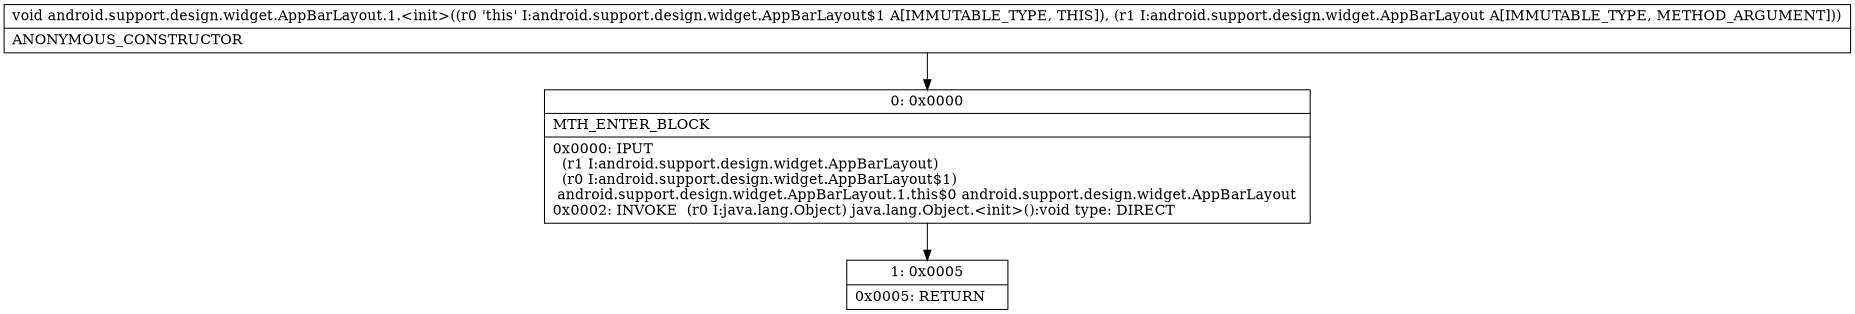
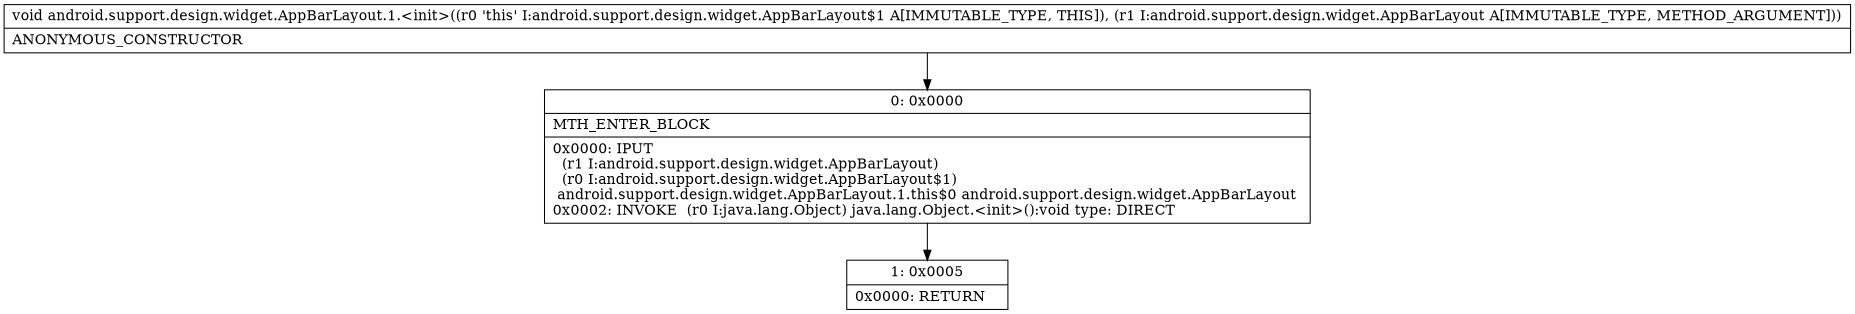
(927, 297) -> (927, 297)
